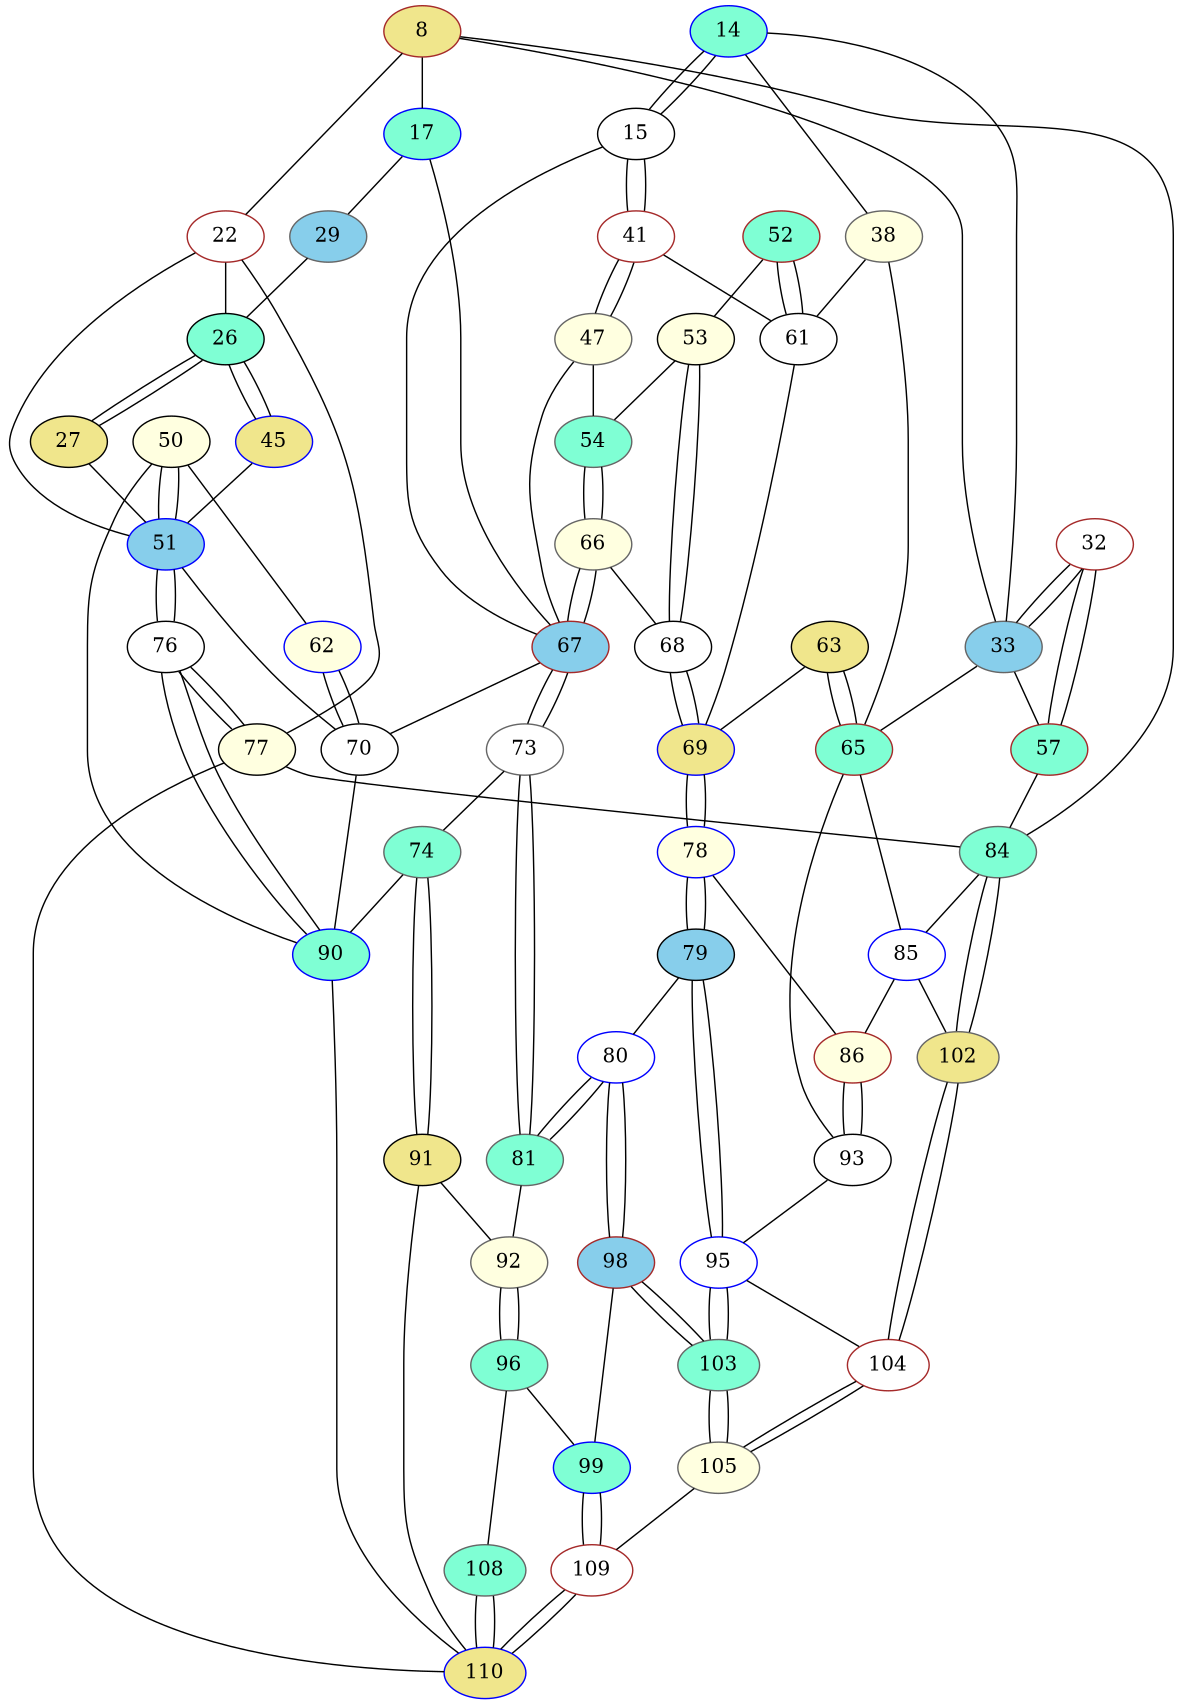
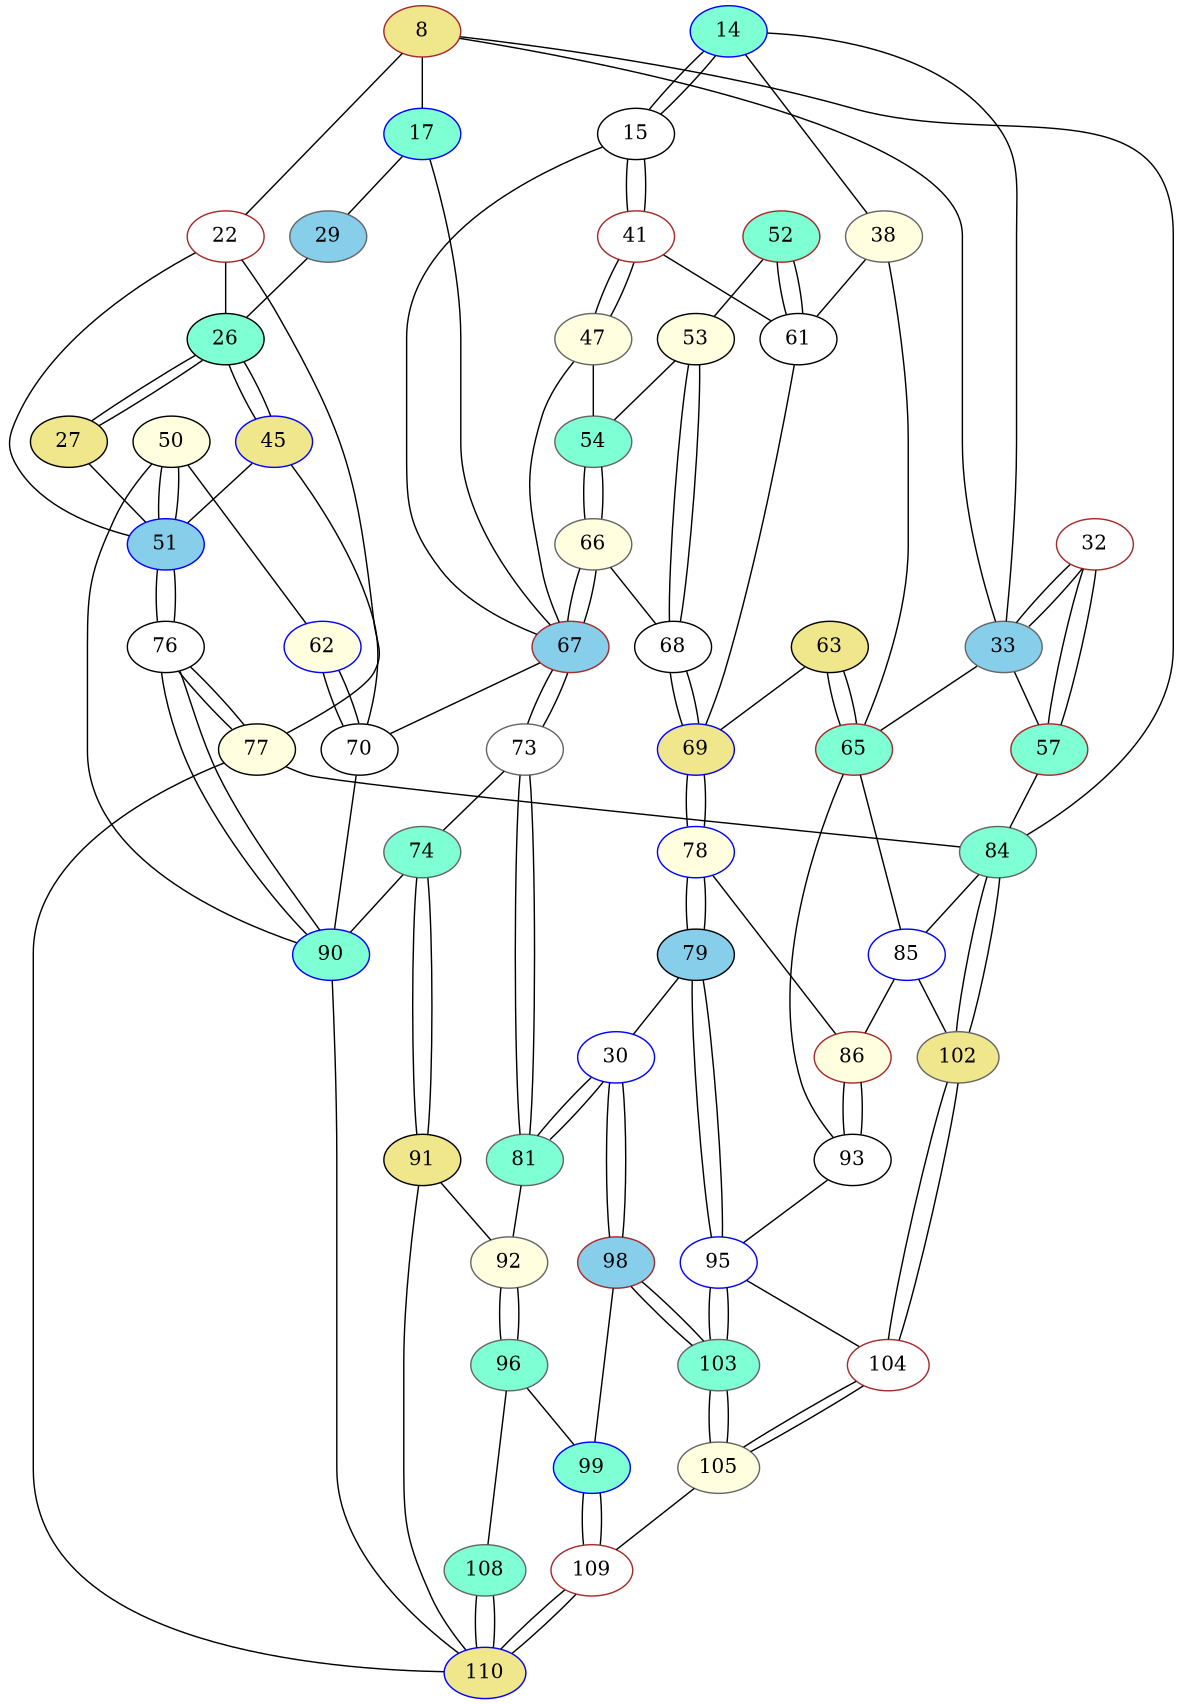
(253, 654) -> (359, 580)
(616, 1057) -> (616, 1057)
